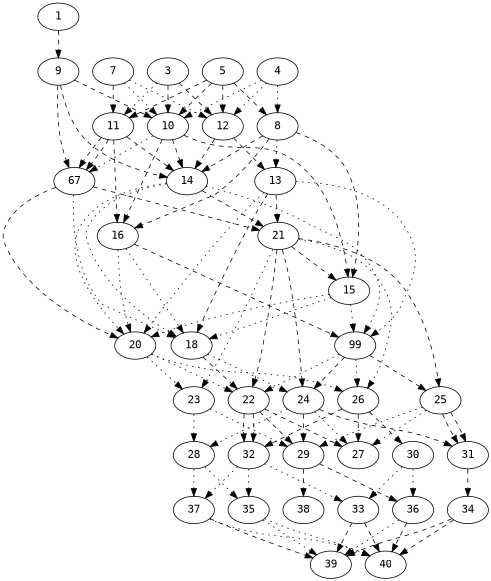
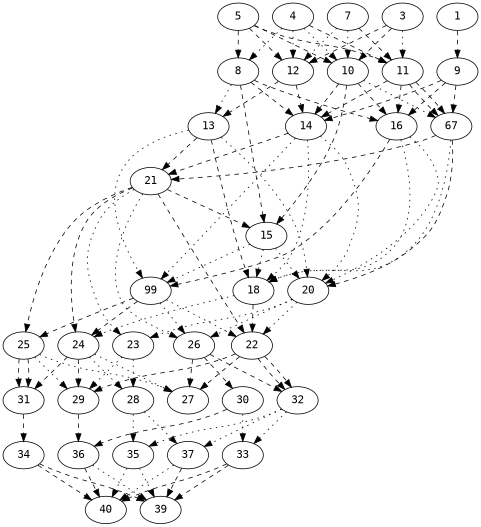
none -> (343, 42)
(108, 96) -> (434, 93)
(413, 479) -> (168, 427)
(303, 510) -> none
